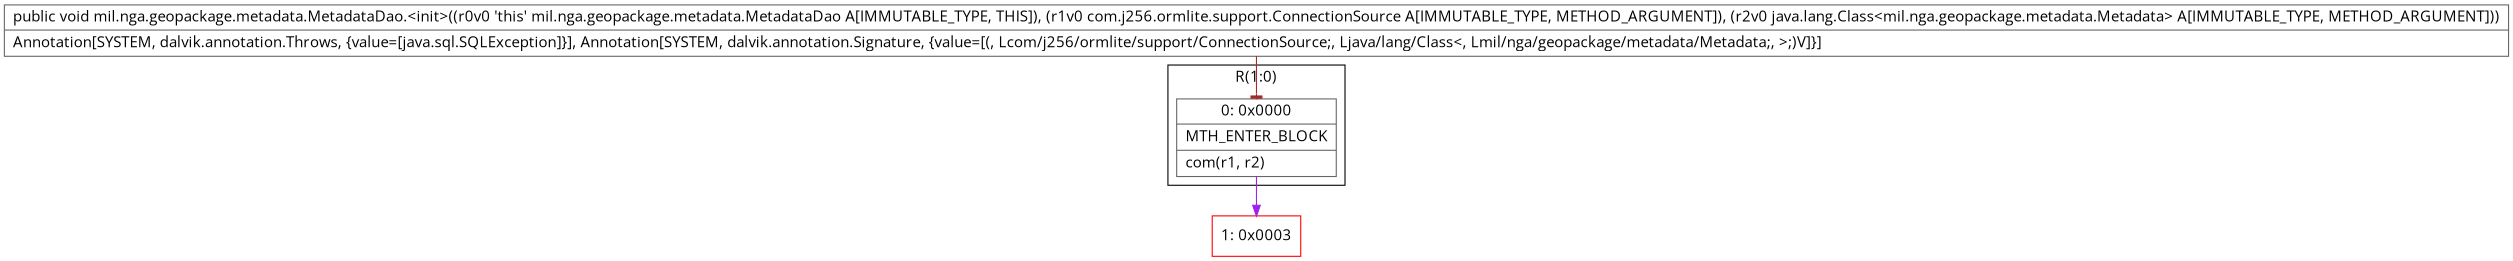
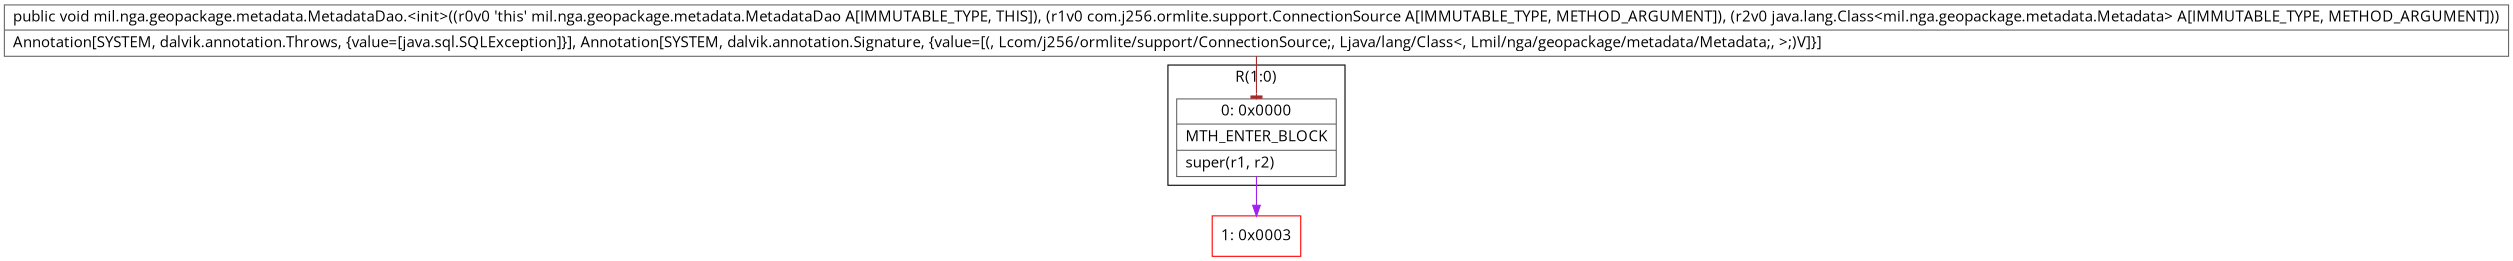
(1225, 163) -> (1230, 163)
